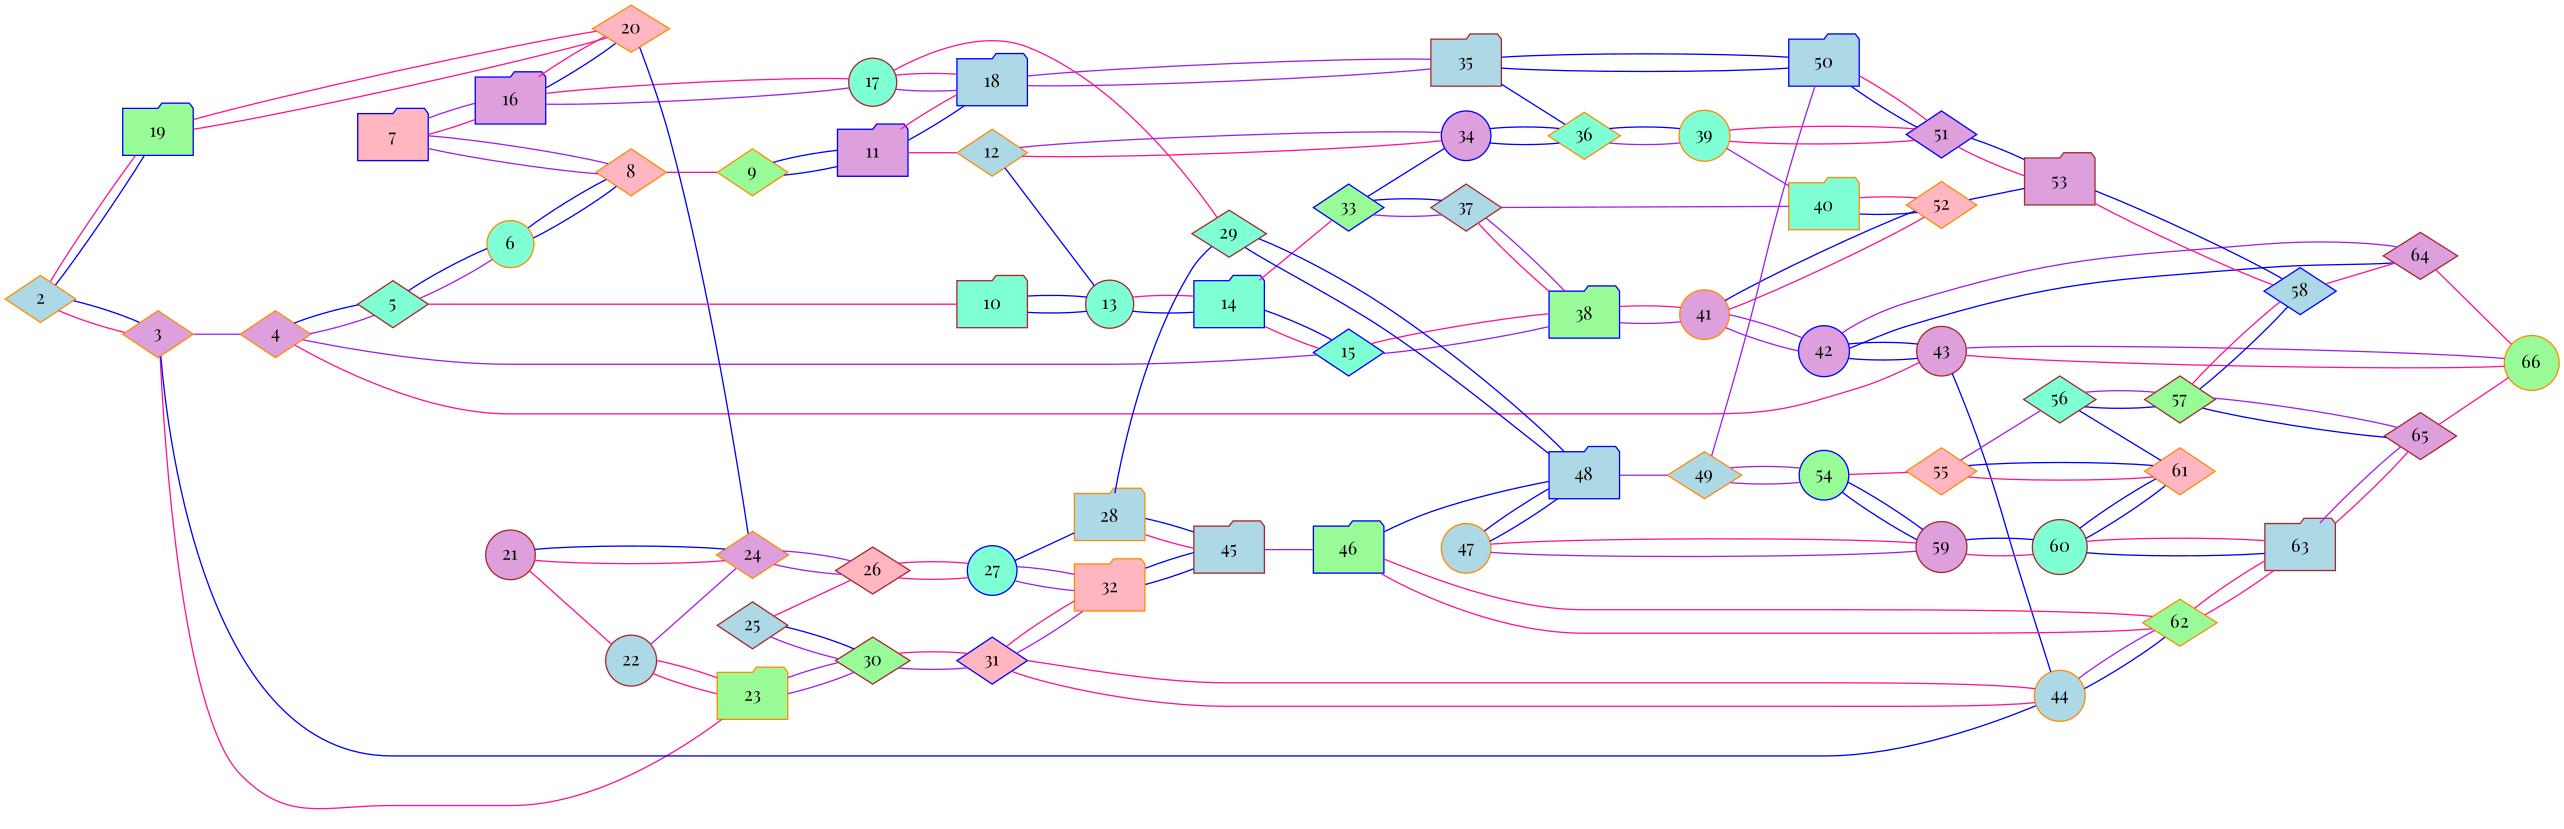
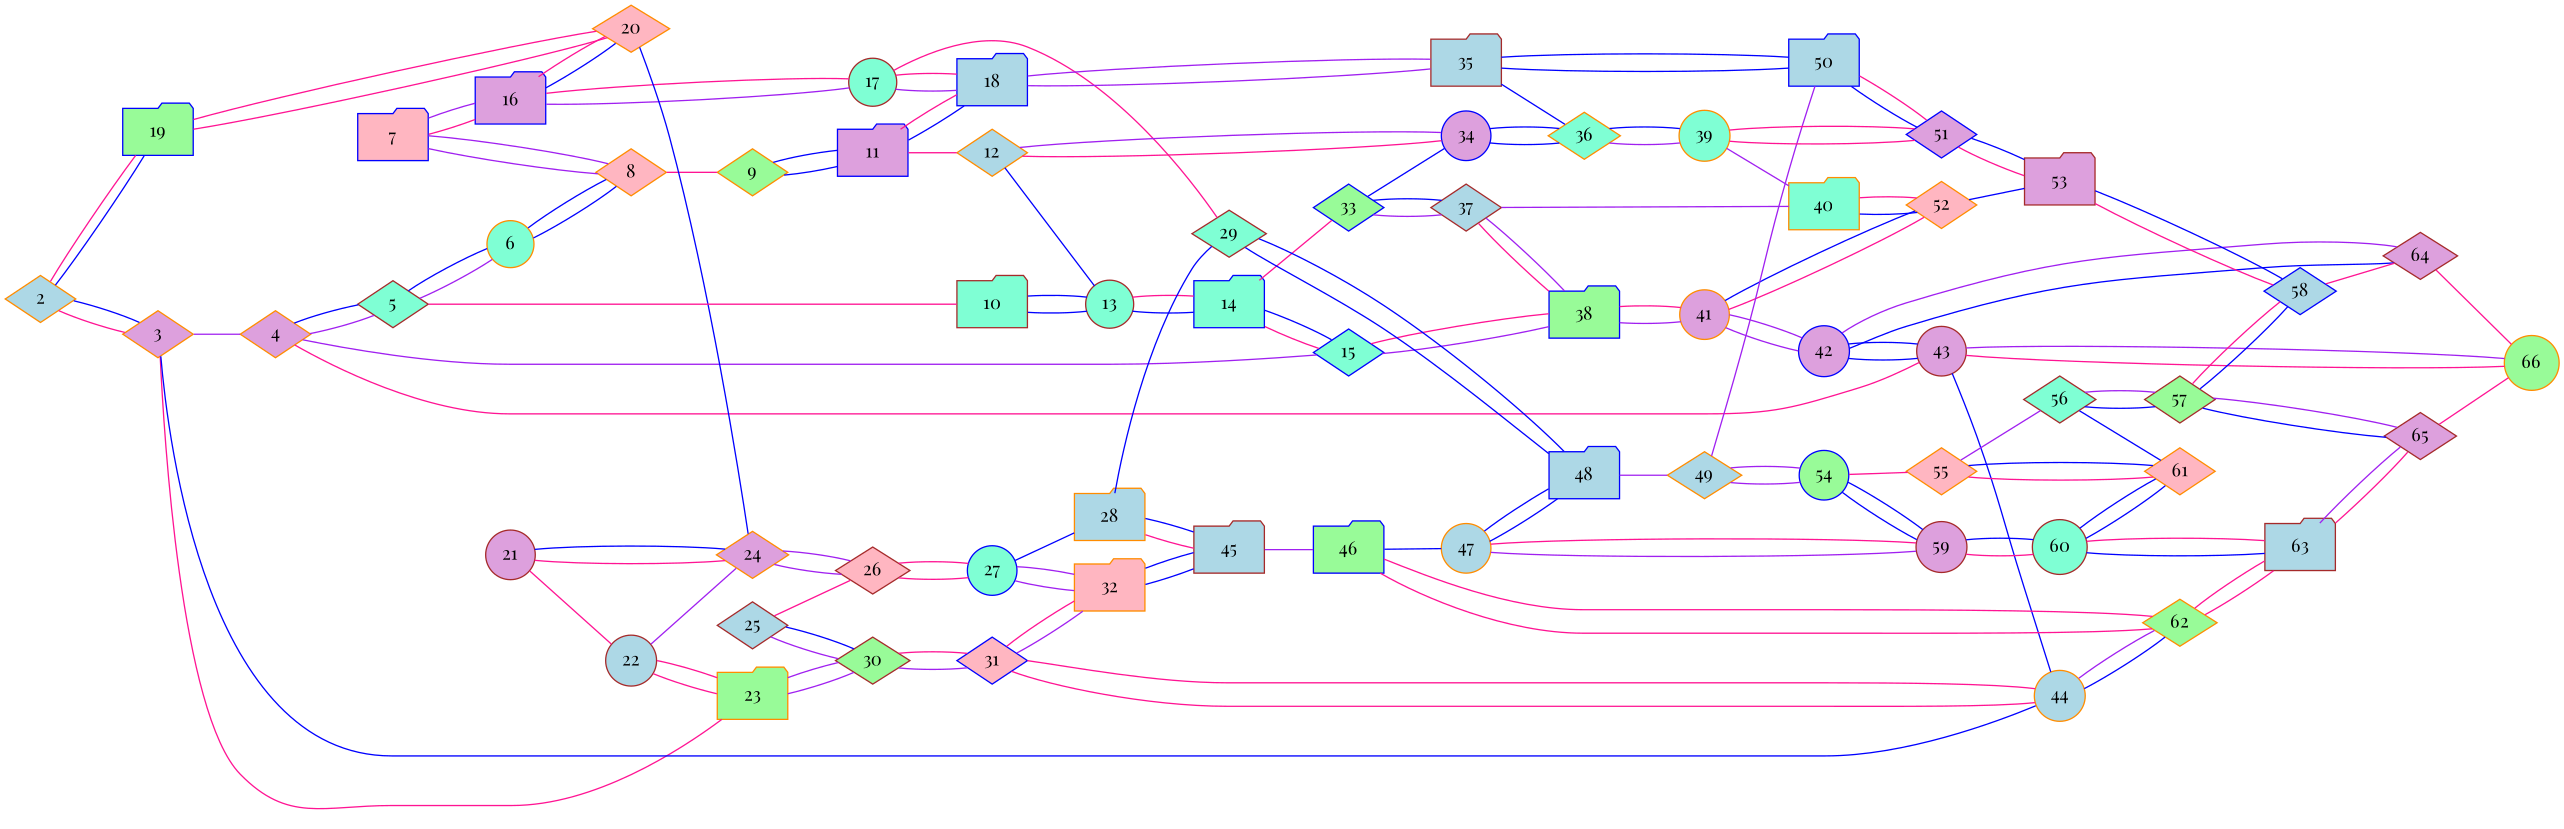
(1465, 501) -> (1413, 549)
